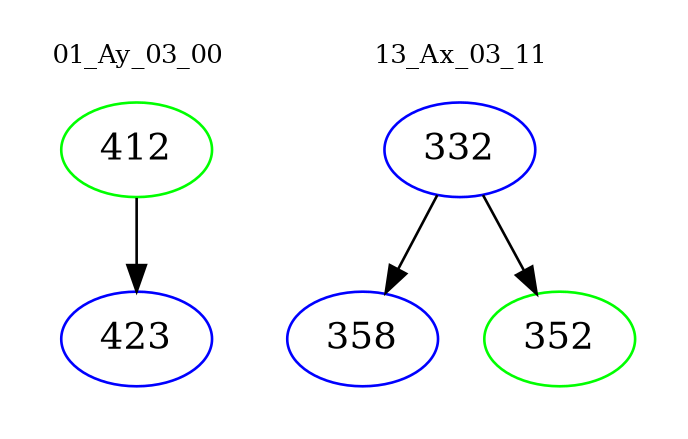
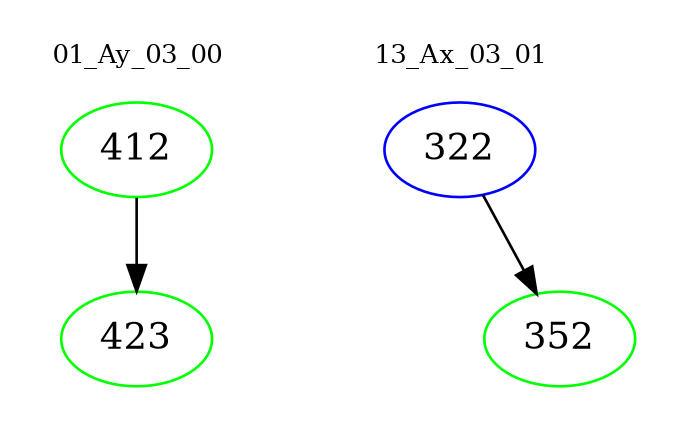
(461, 56) -> (461, 56)
(460, 150) -> (460, 150)
(137, 339) -> (137, 339)
(363, 339) -> none
